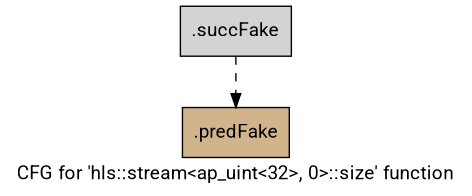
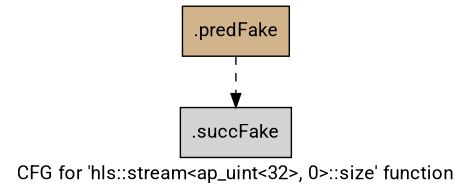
(236, 75) -> (236, 75)
